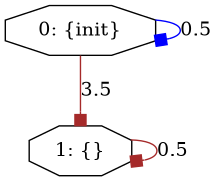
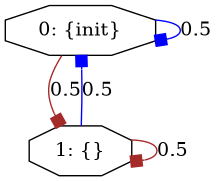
(96, 91) -> (66, 91)
none -> (82, 98)
